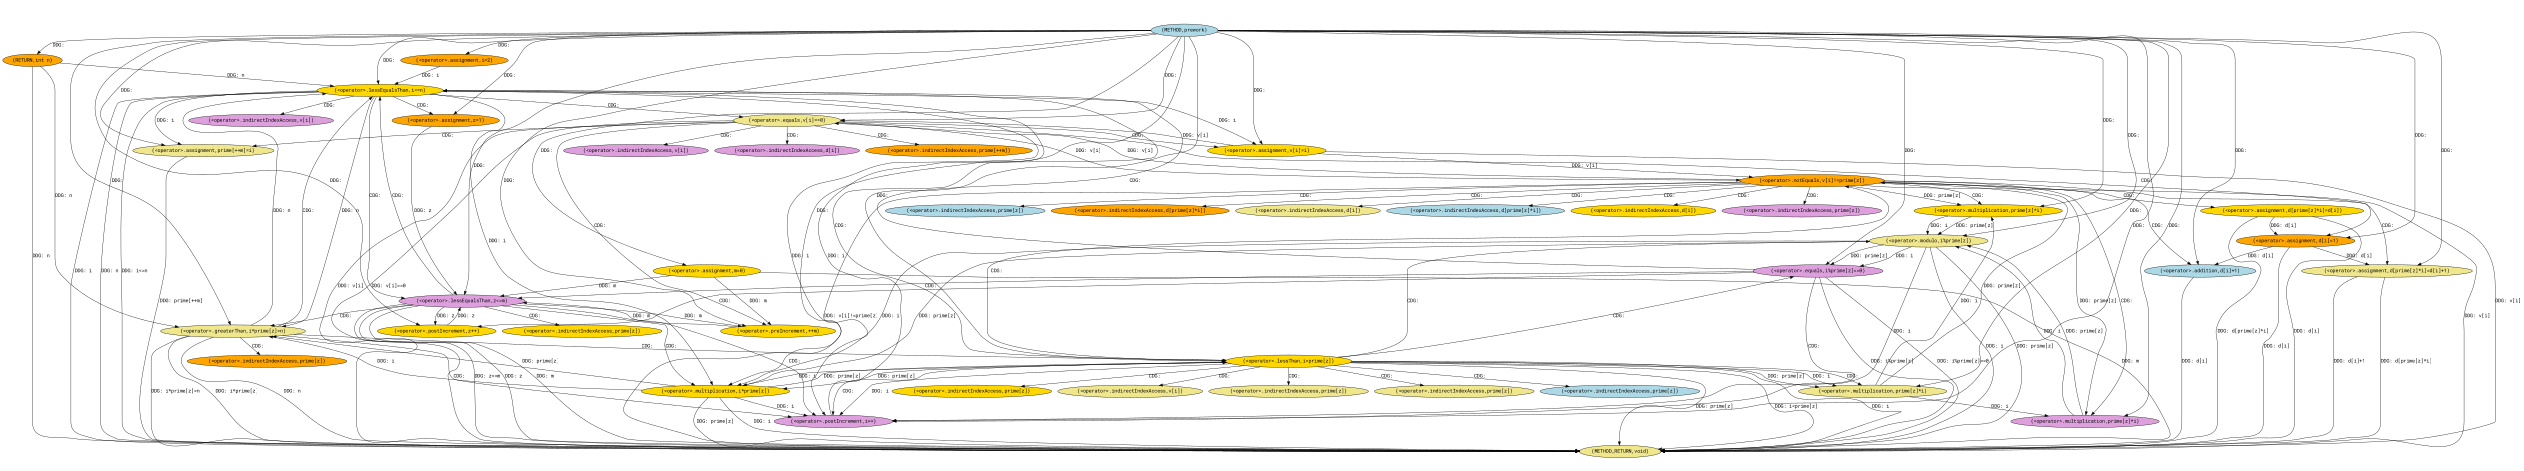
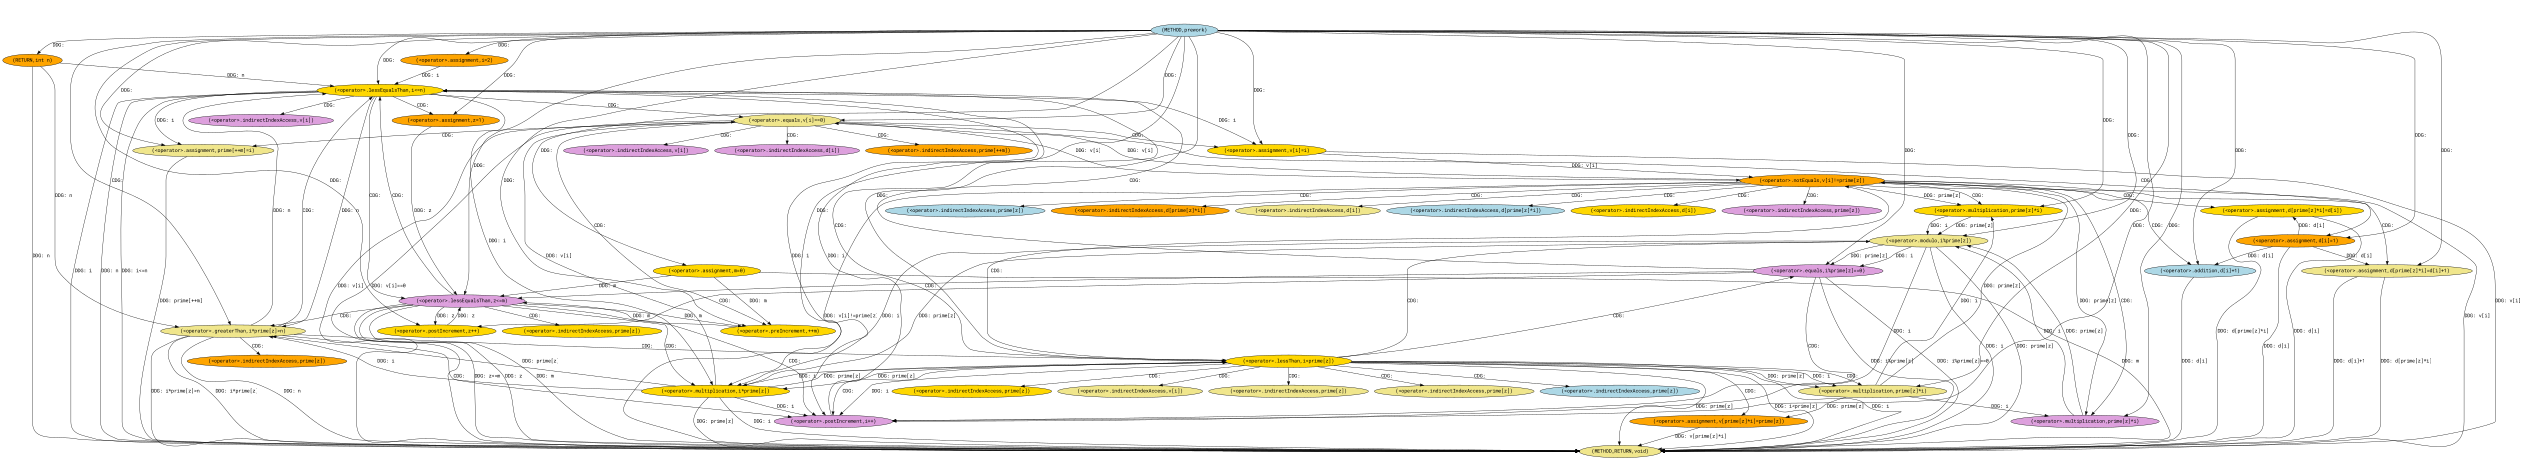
(1039, 126) -> (525, 222)
(119, 181) -> (119, 181)
(2270, 225) -> (2299, 227)
none -> (1719, 421)
